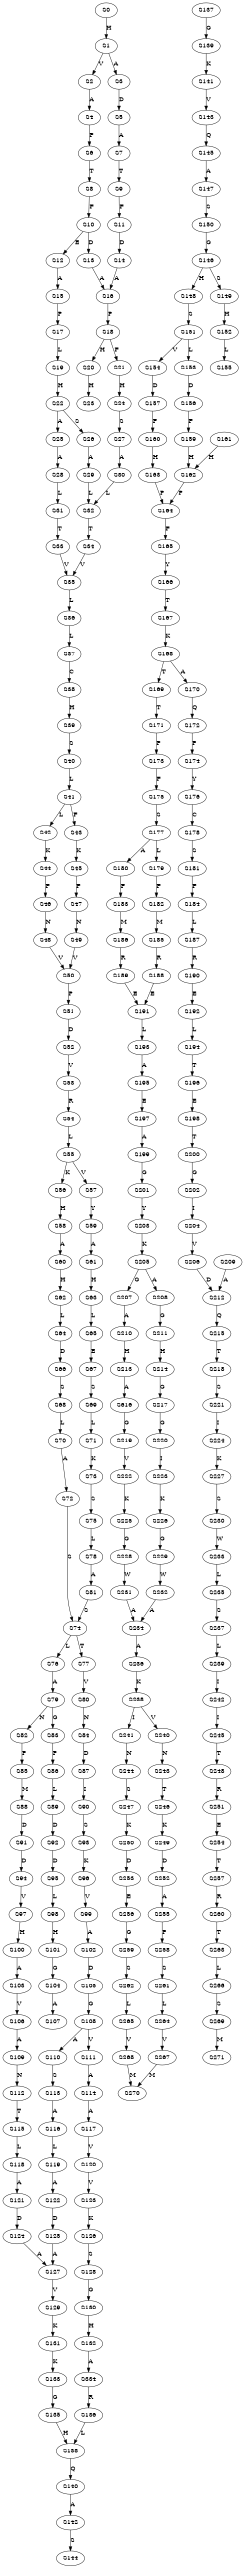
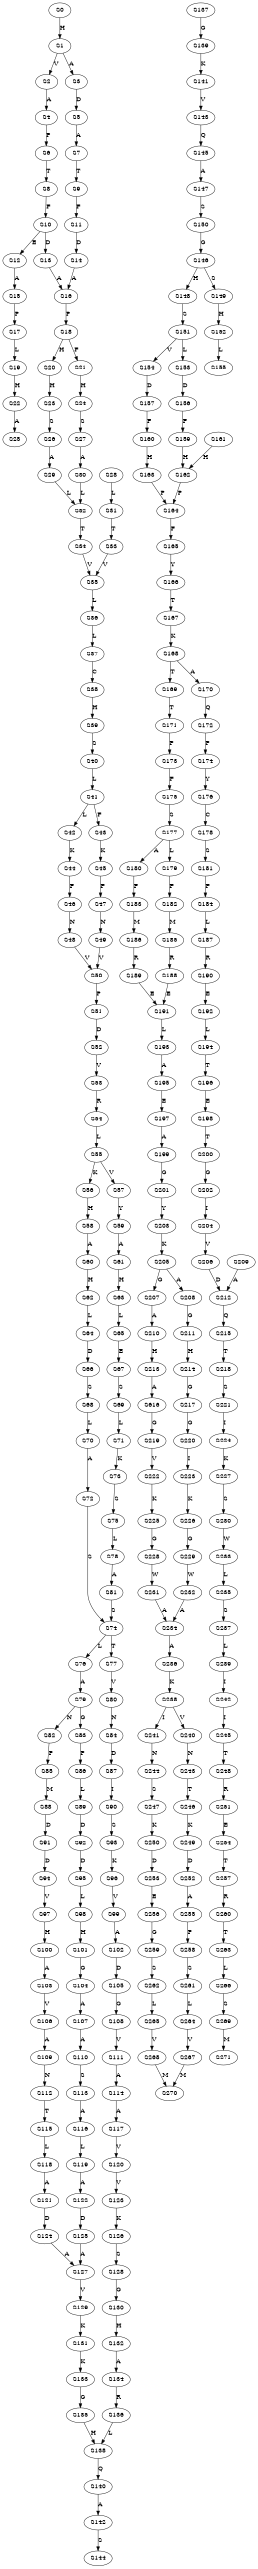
(72, 420) -> (50, 420)
(58, 455) -> none
(72, 2038) -> (80, 2038)
(89, 2380) -> (116, 2380)
